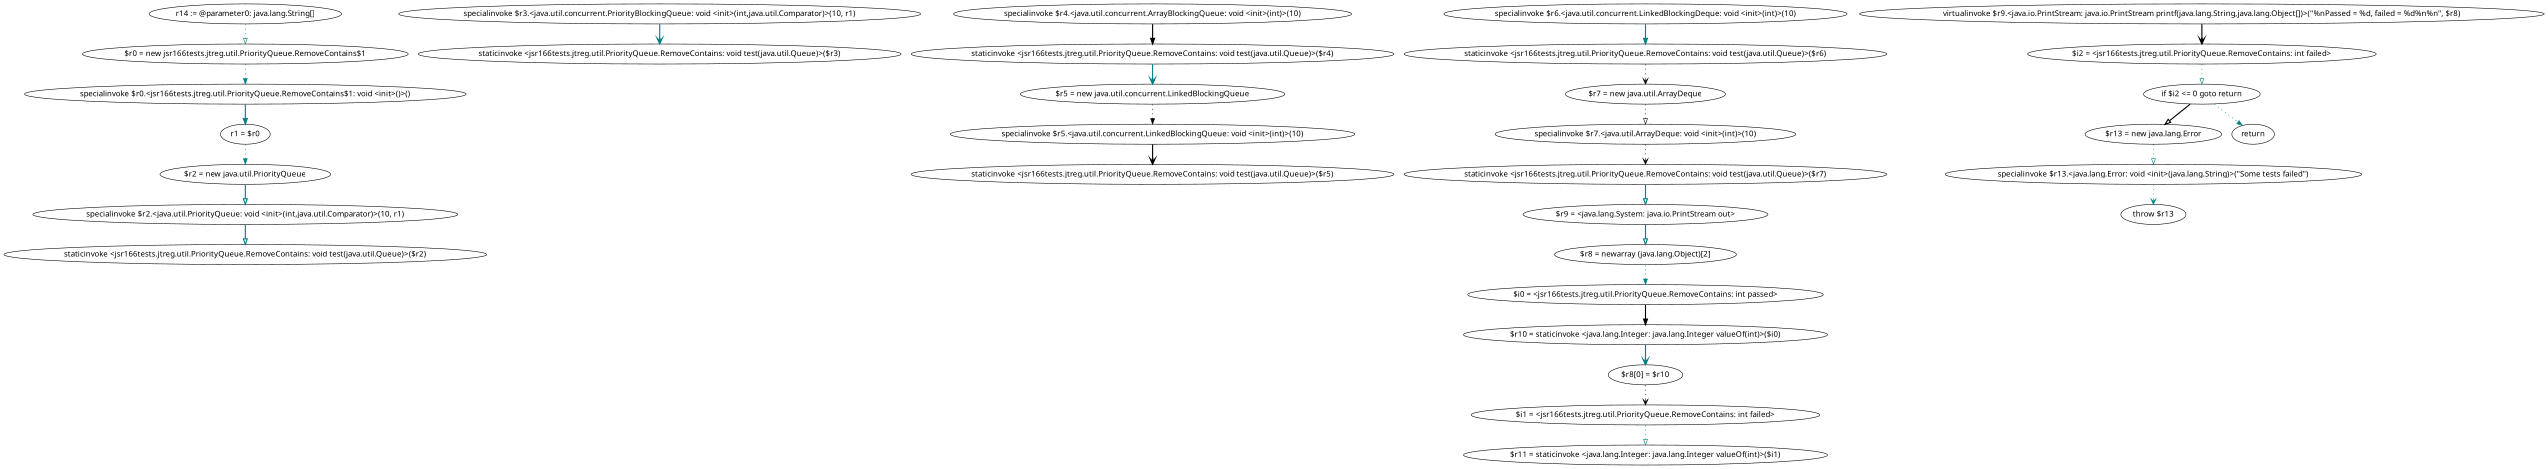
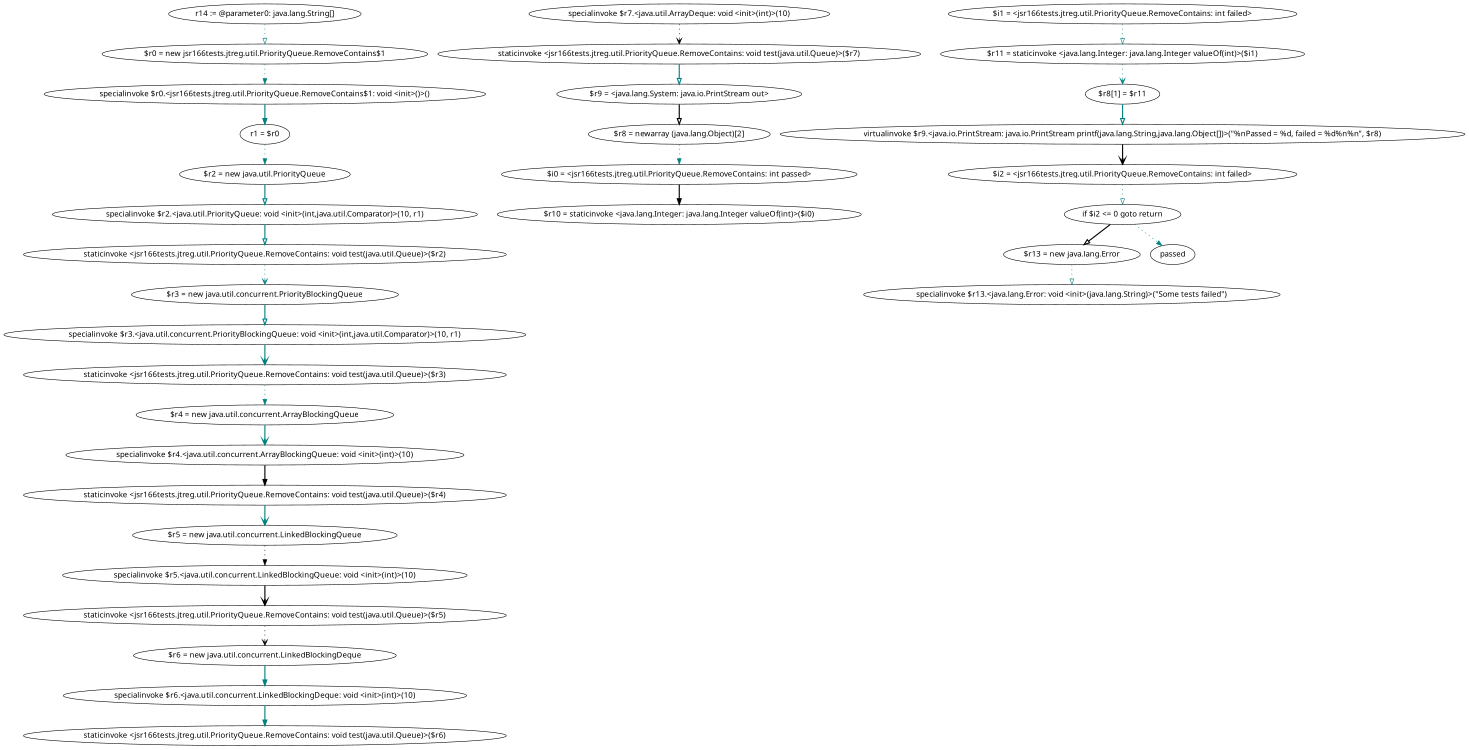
none -> (1123, 94)
(1645, 94) -> none
(2253, 134) -> (1173, 255)
(2153, 214) -> none
(1645, 232) -> (679, 111)
none -> (265, 295)
(1645, 375) -> none
none -> (265, 415)
none -> (265, 656)
